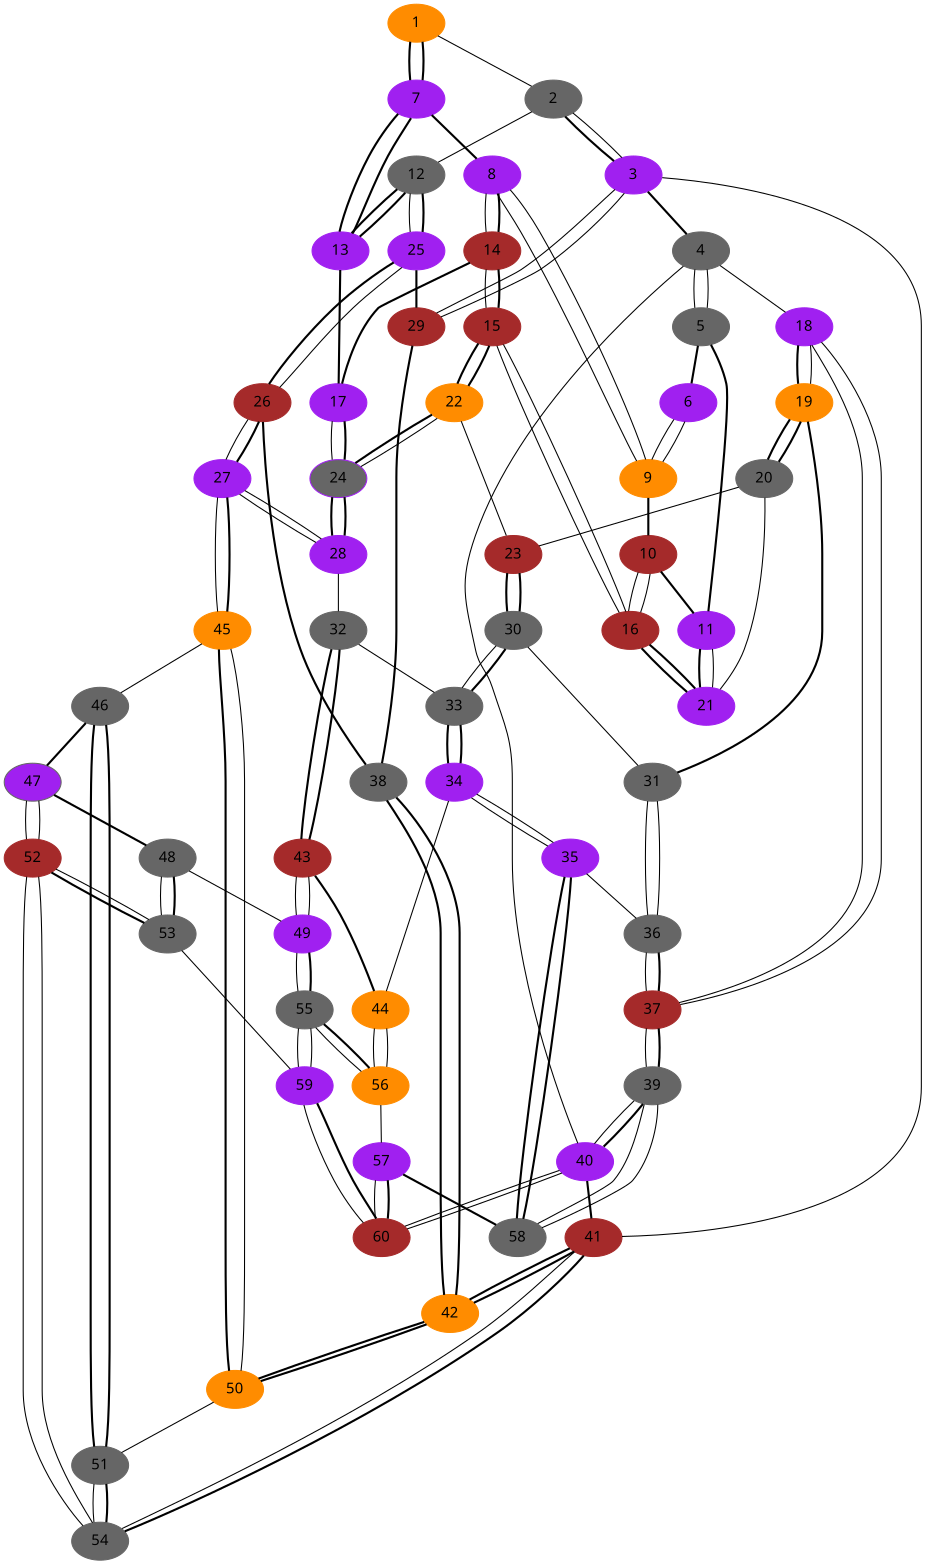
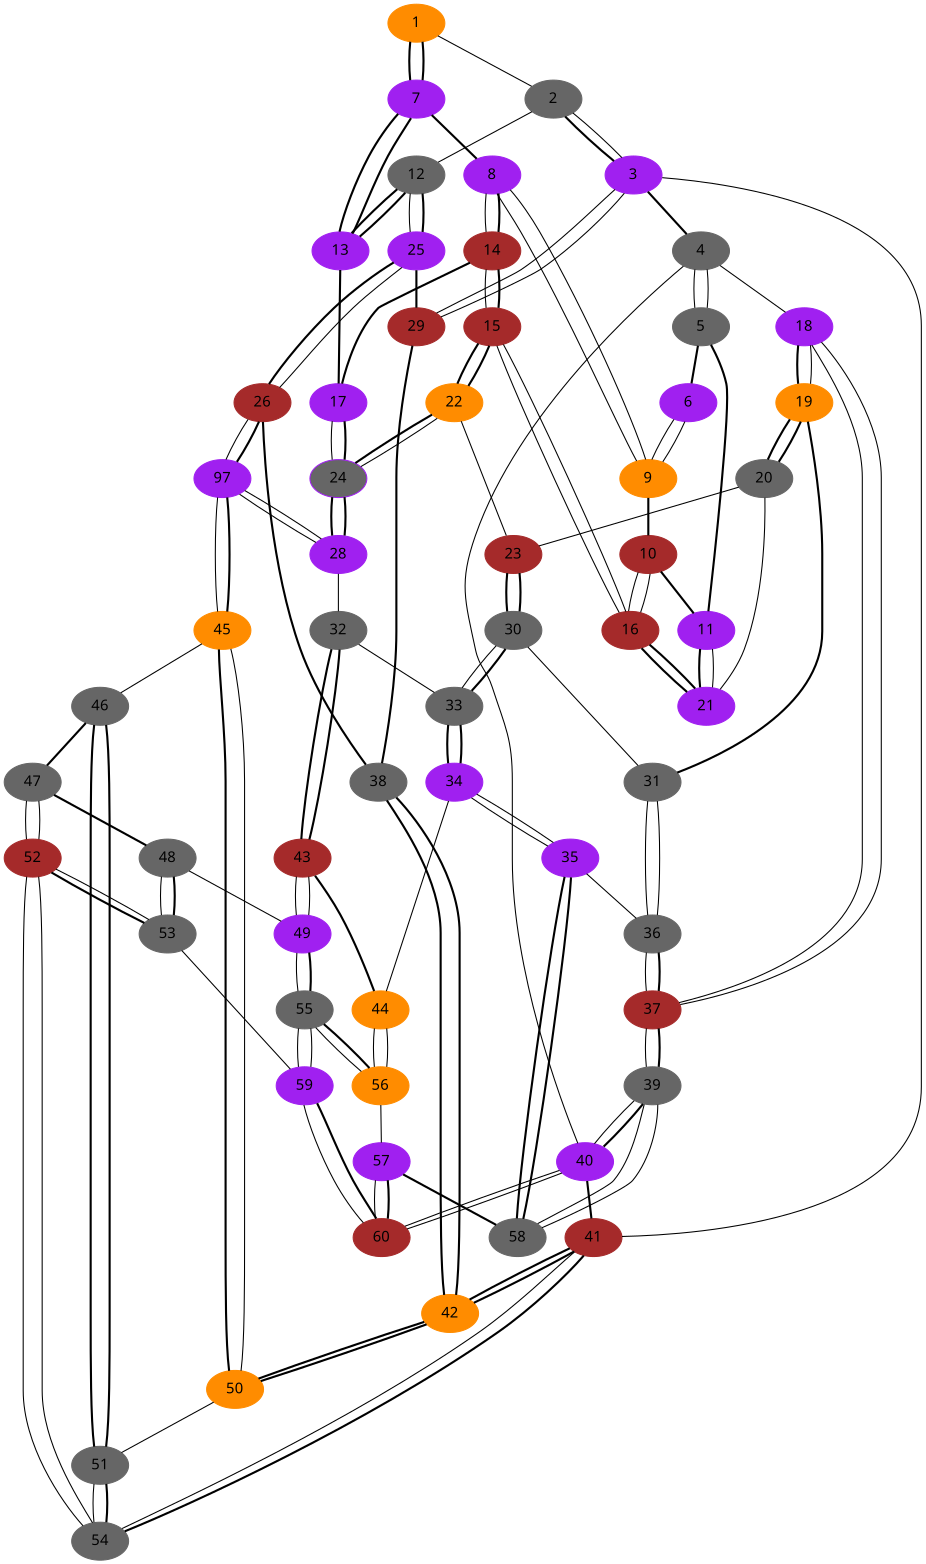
(222, 479) -> (222, 479)
(33, 782) -> (33, 782)
